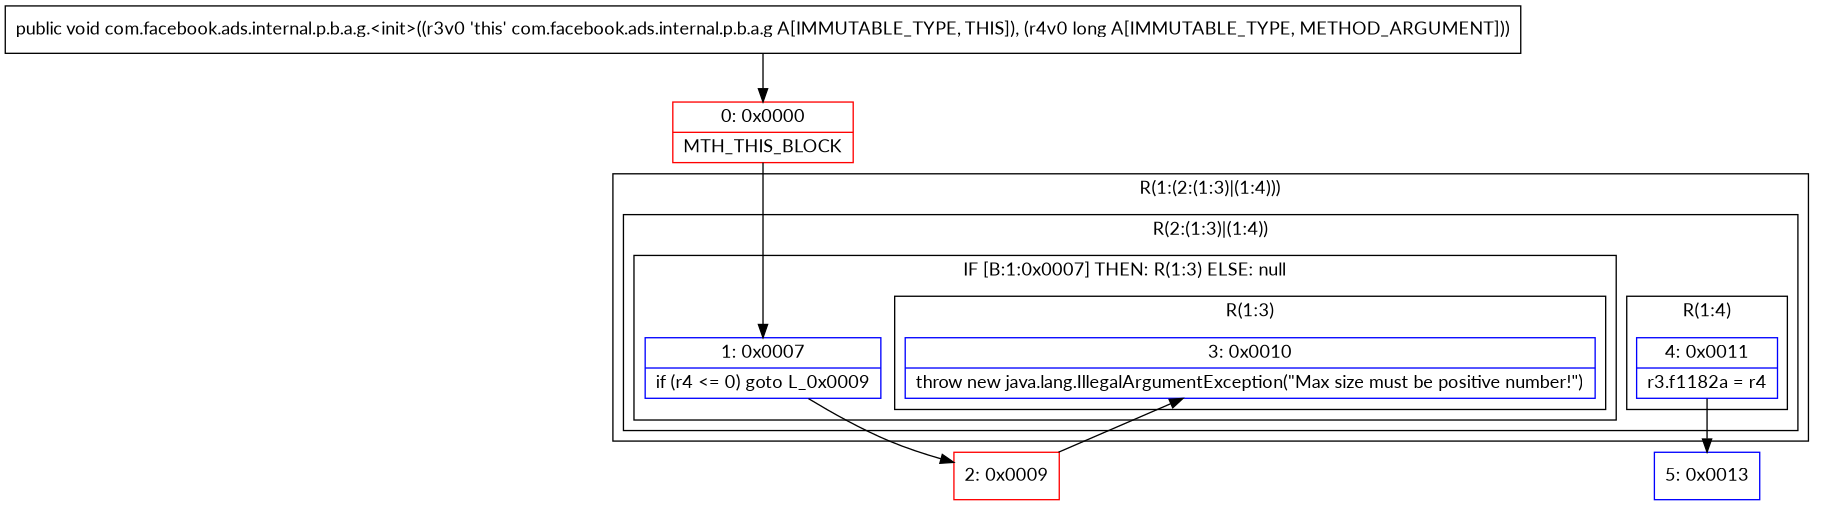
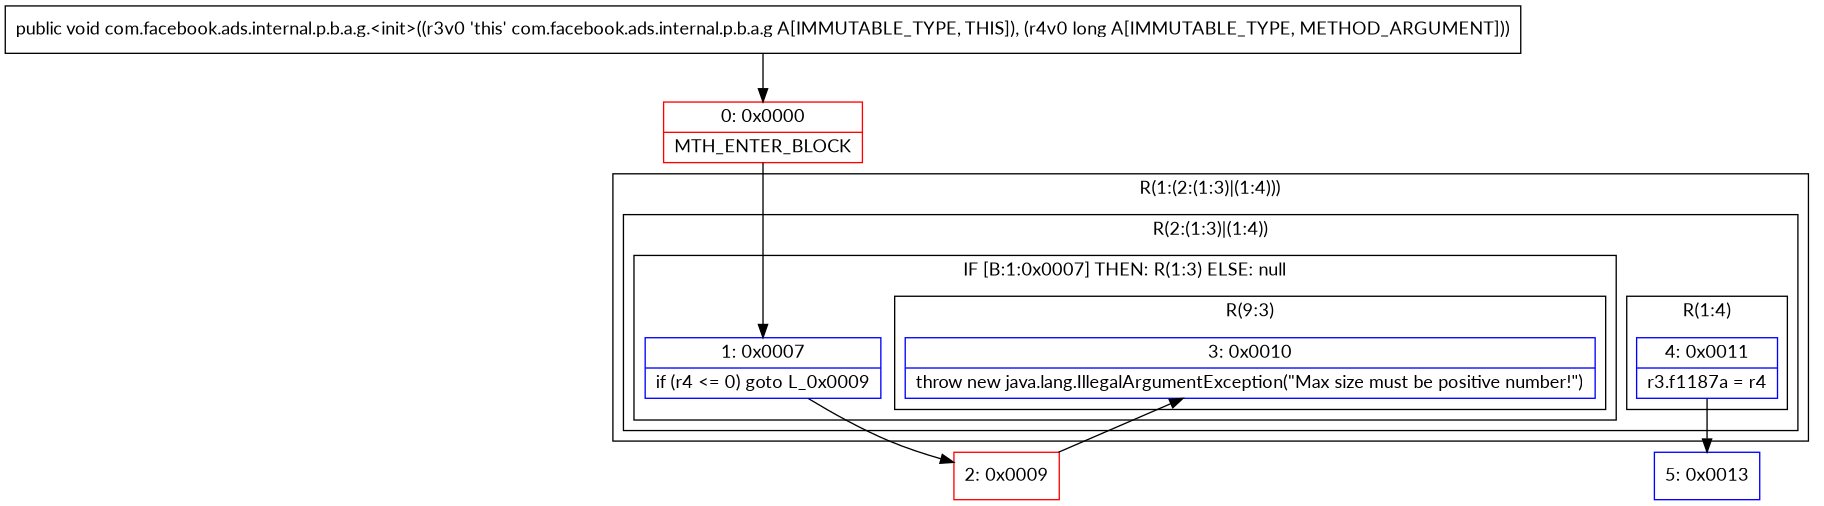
(763, 147) -> (763, 147)
(1250, 311) -> (1250, 311)
(1707, 382) -> (1707, 382)
